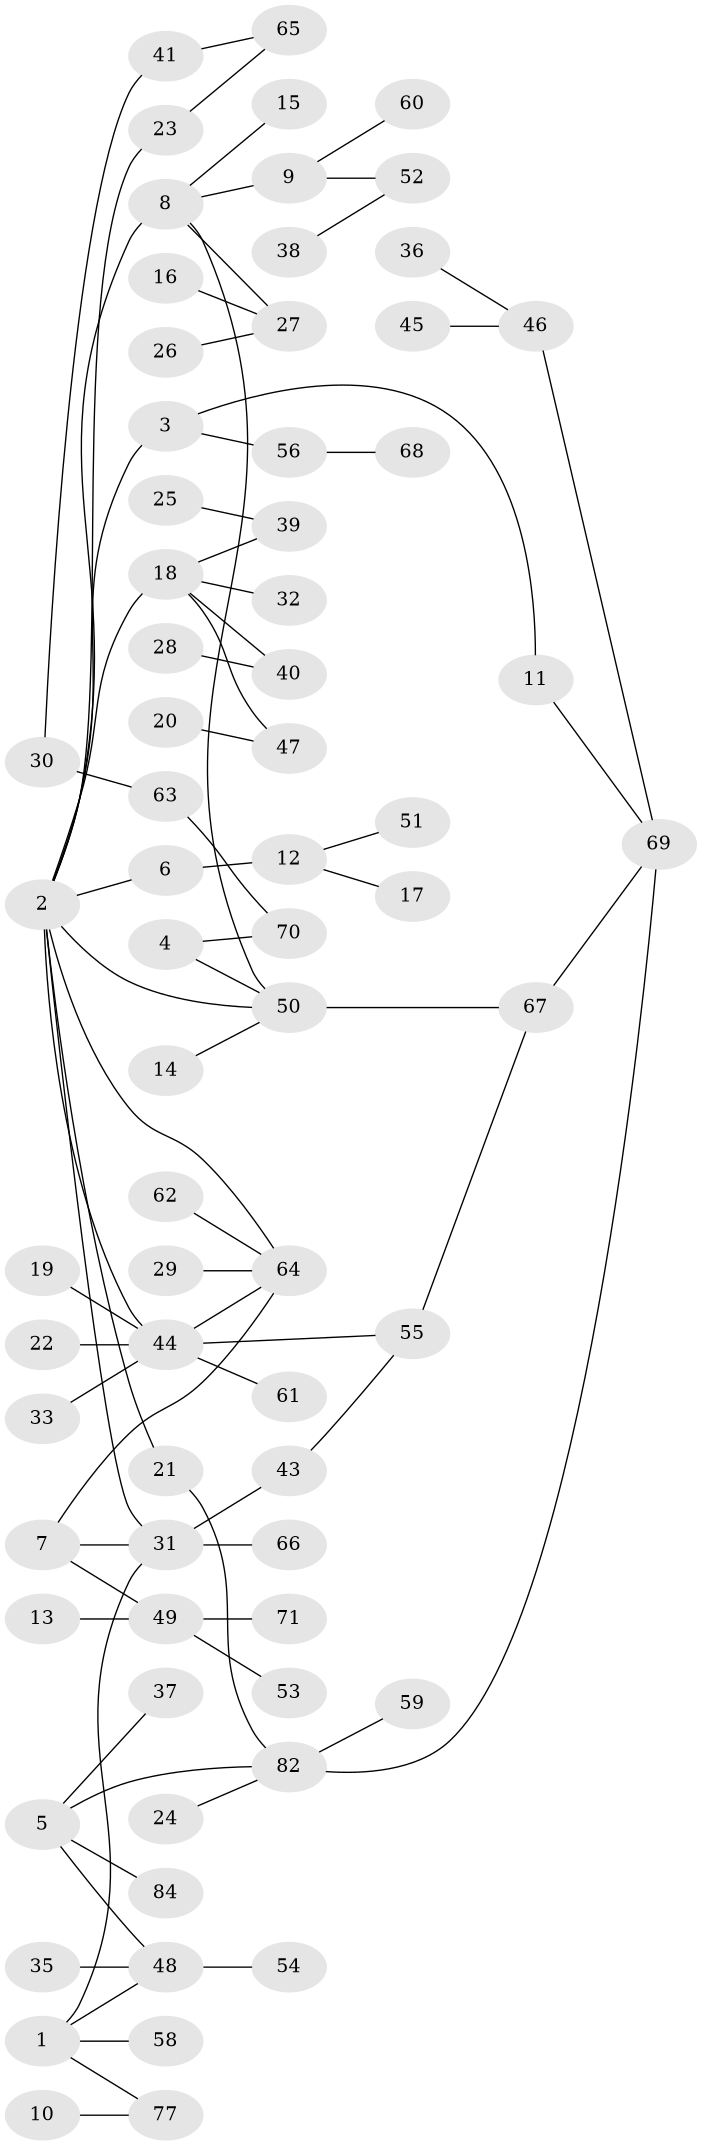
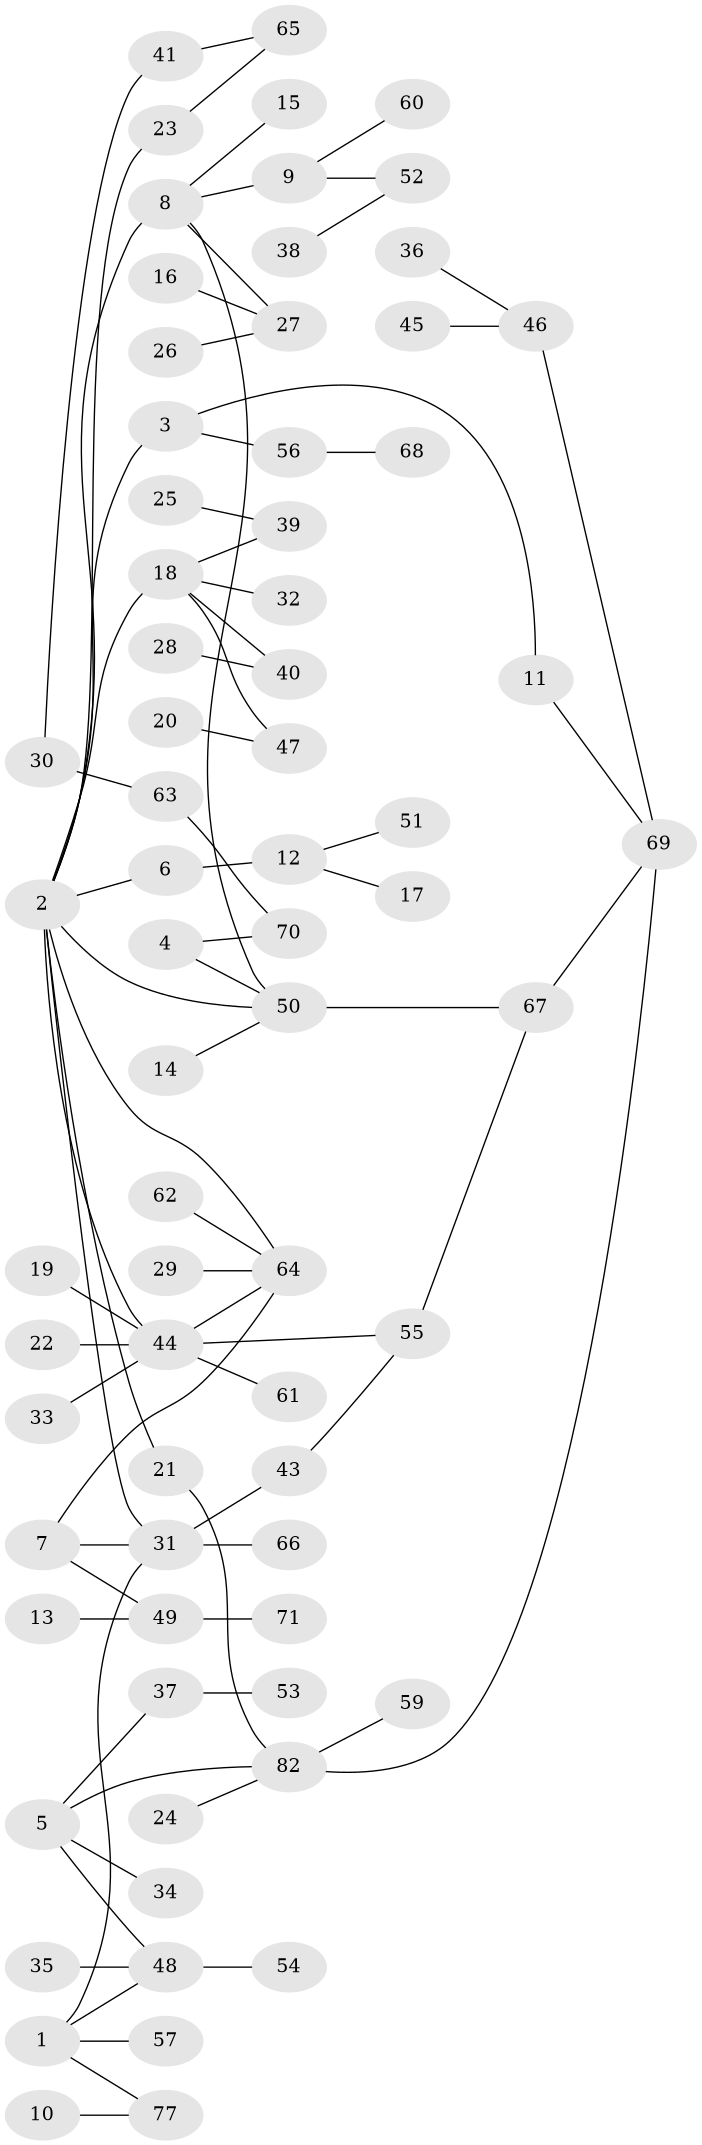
(219, 1651) -> (228, 1693)
(166, 1893) -> (166, 1893)
(166, 2041) -> (166, 2041)
